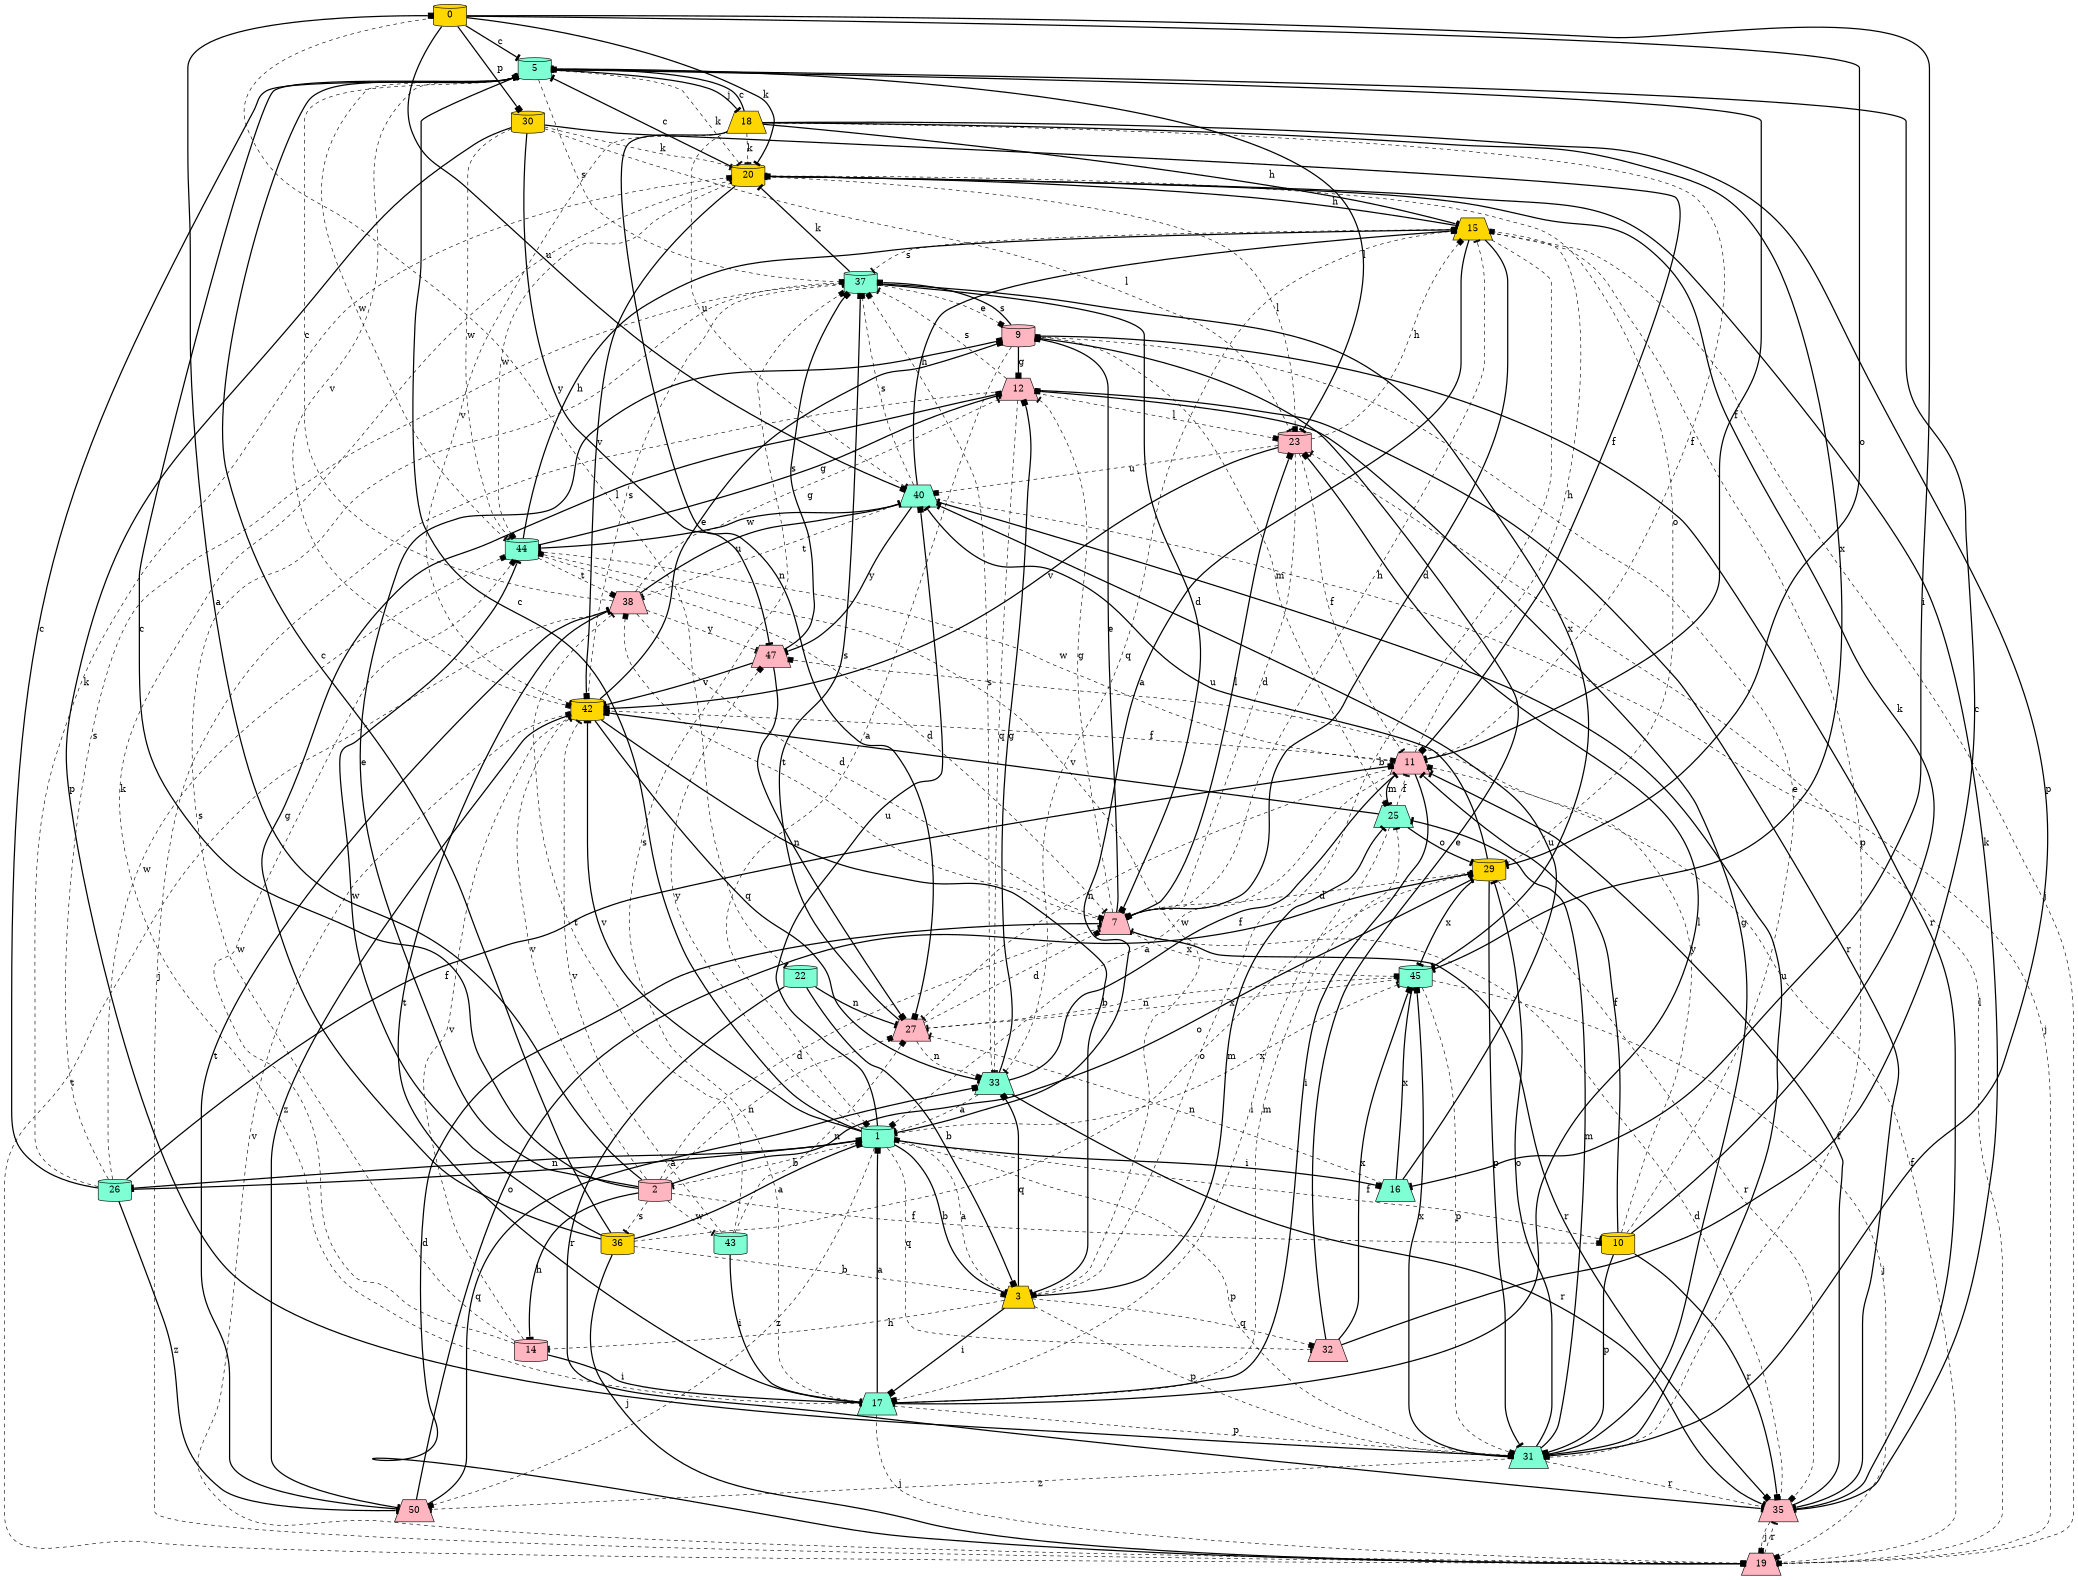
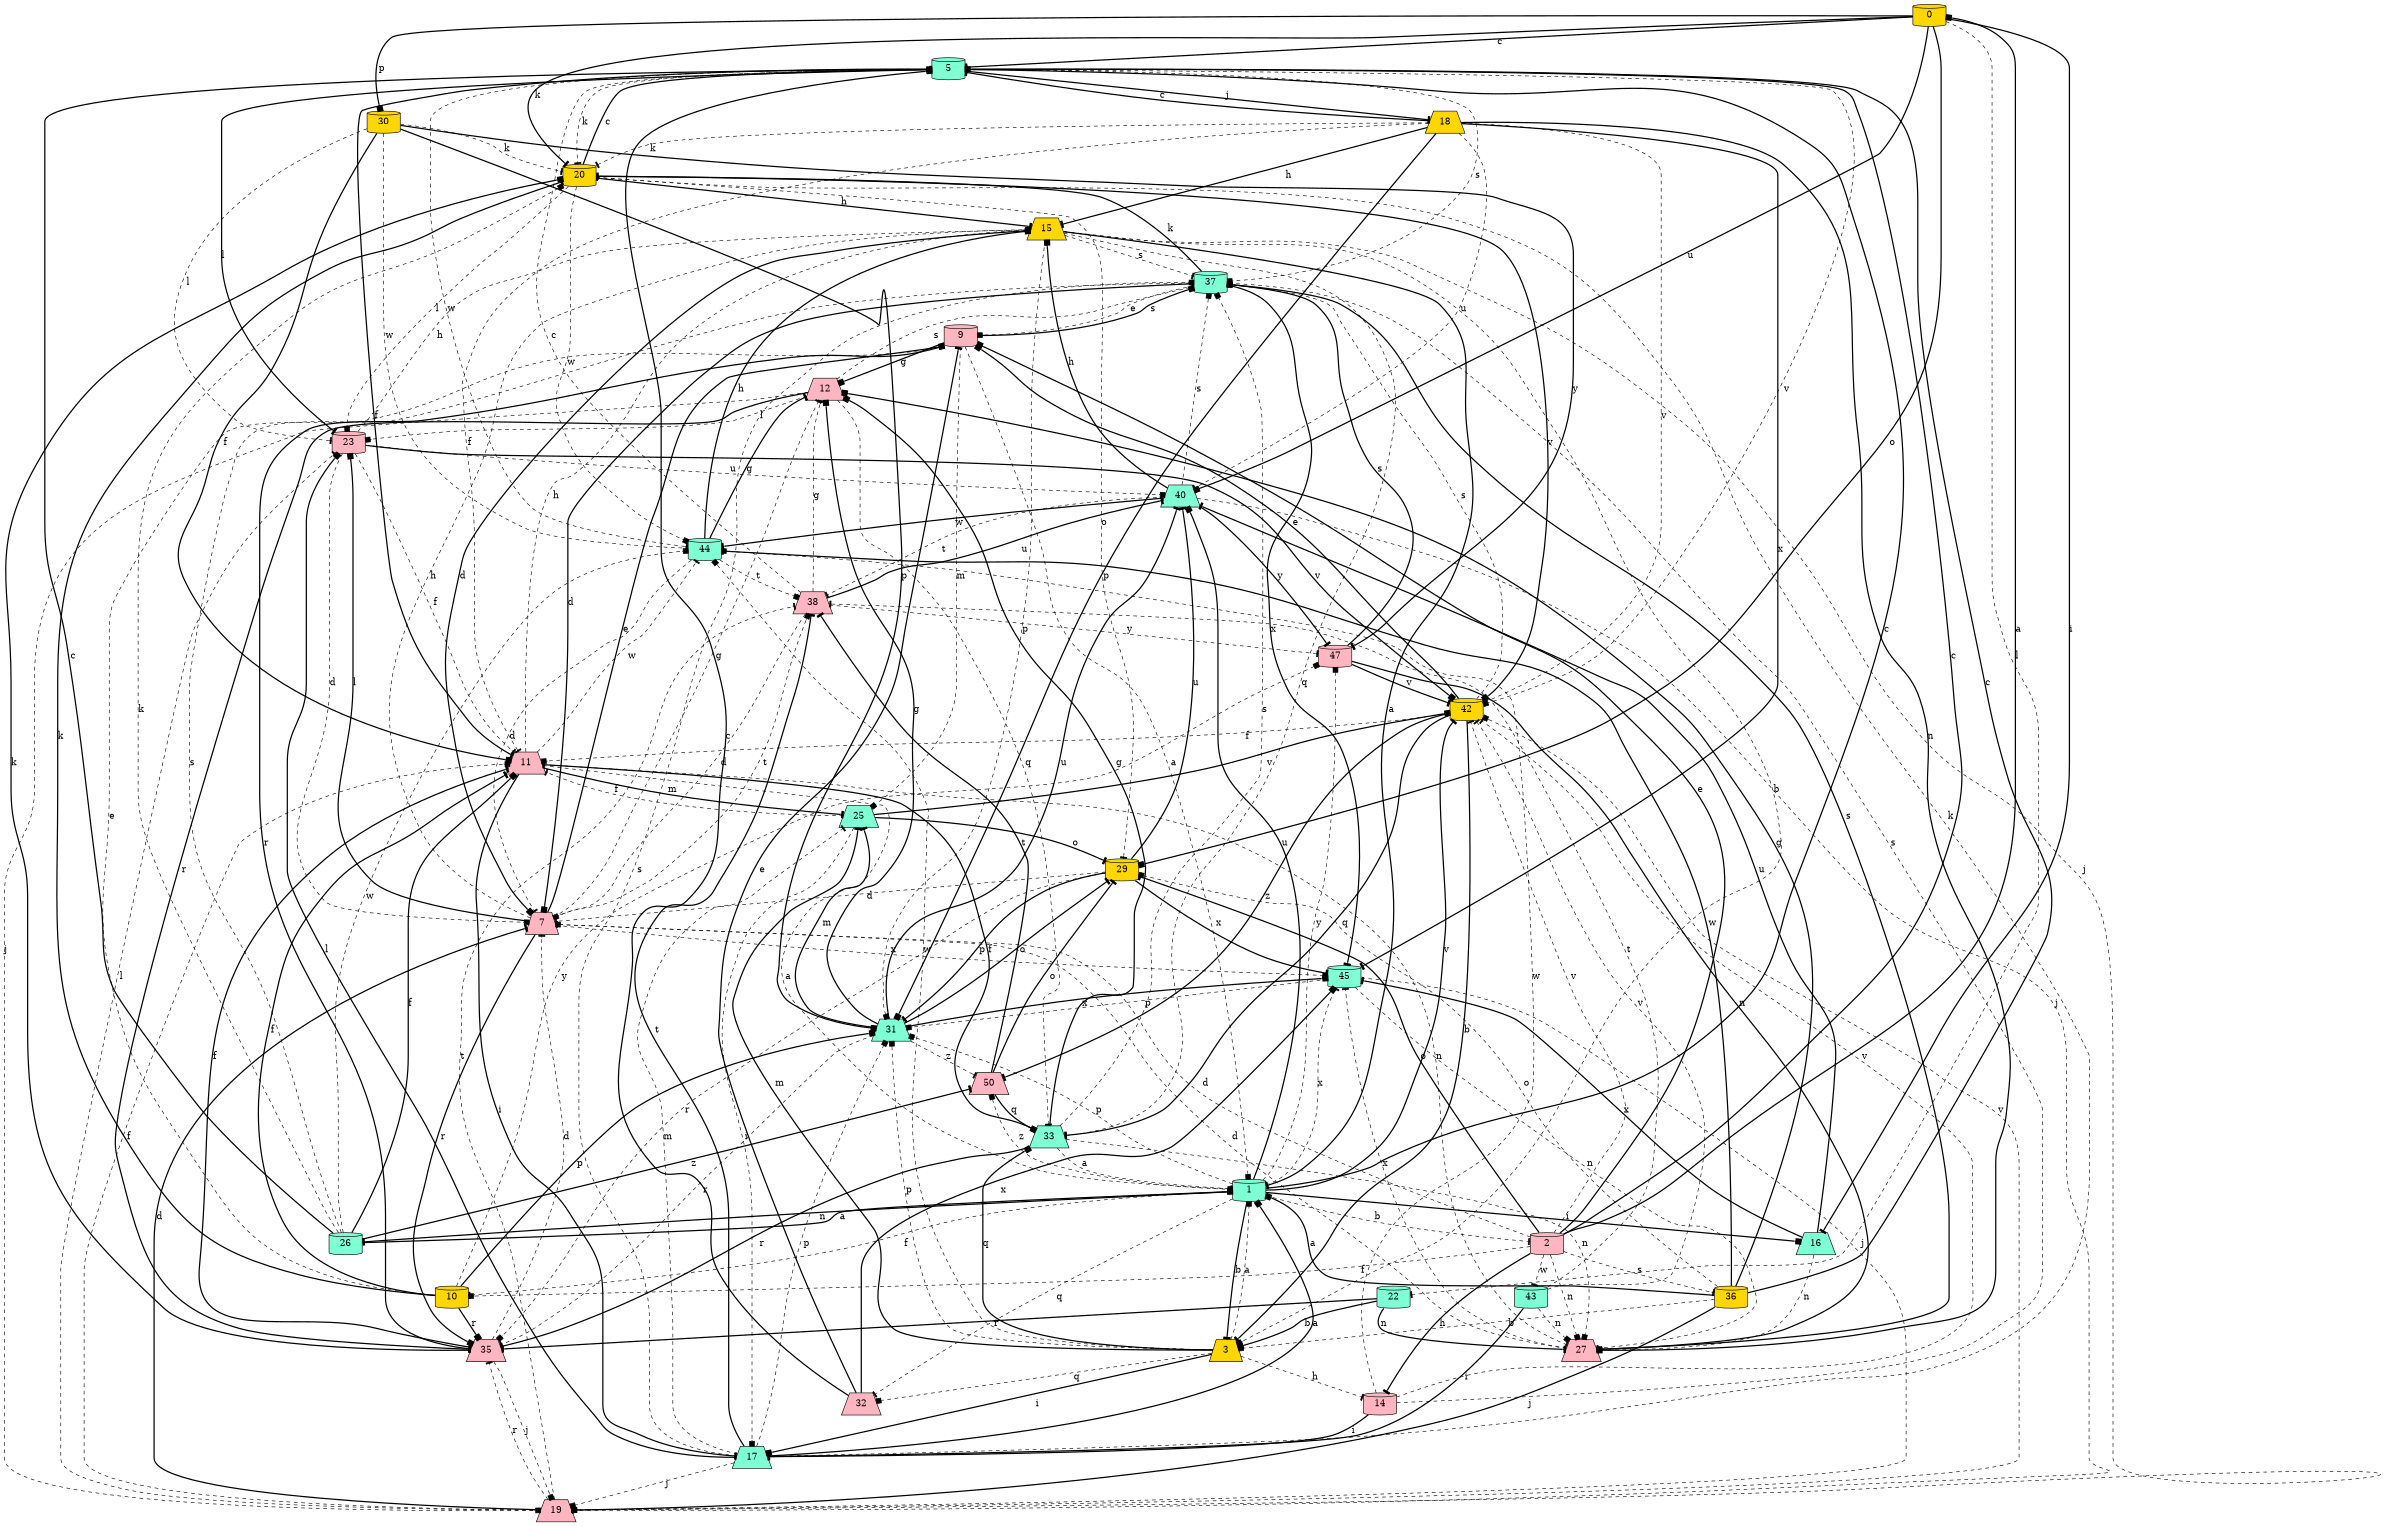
(1643, 44) -> (1741, 617)
(771, 656) -> (1335, 656)
(940, 1065) -> (1373, 1182)
